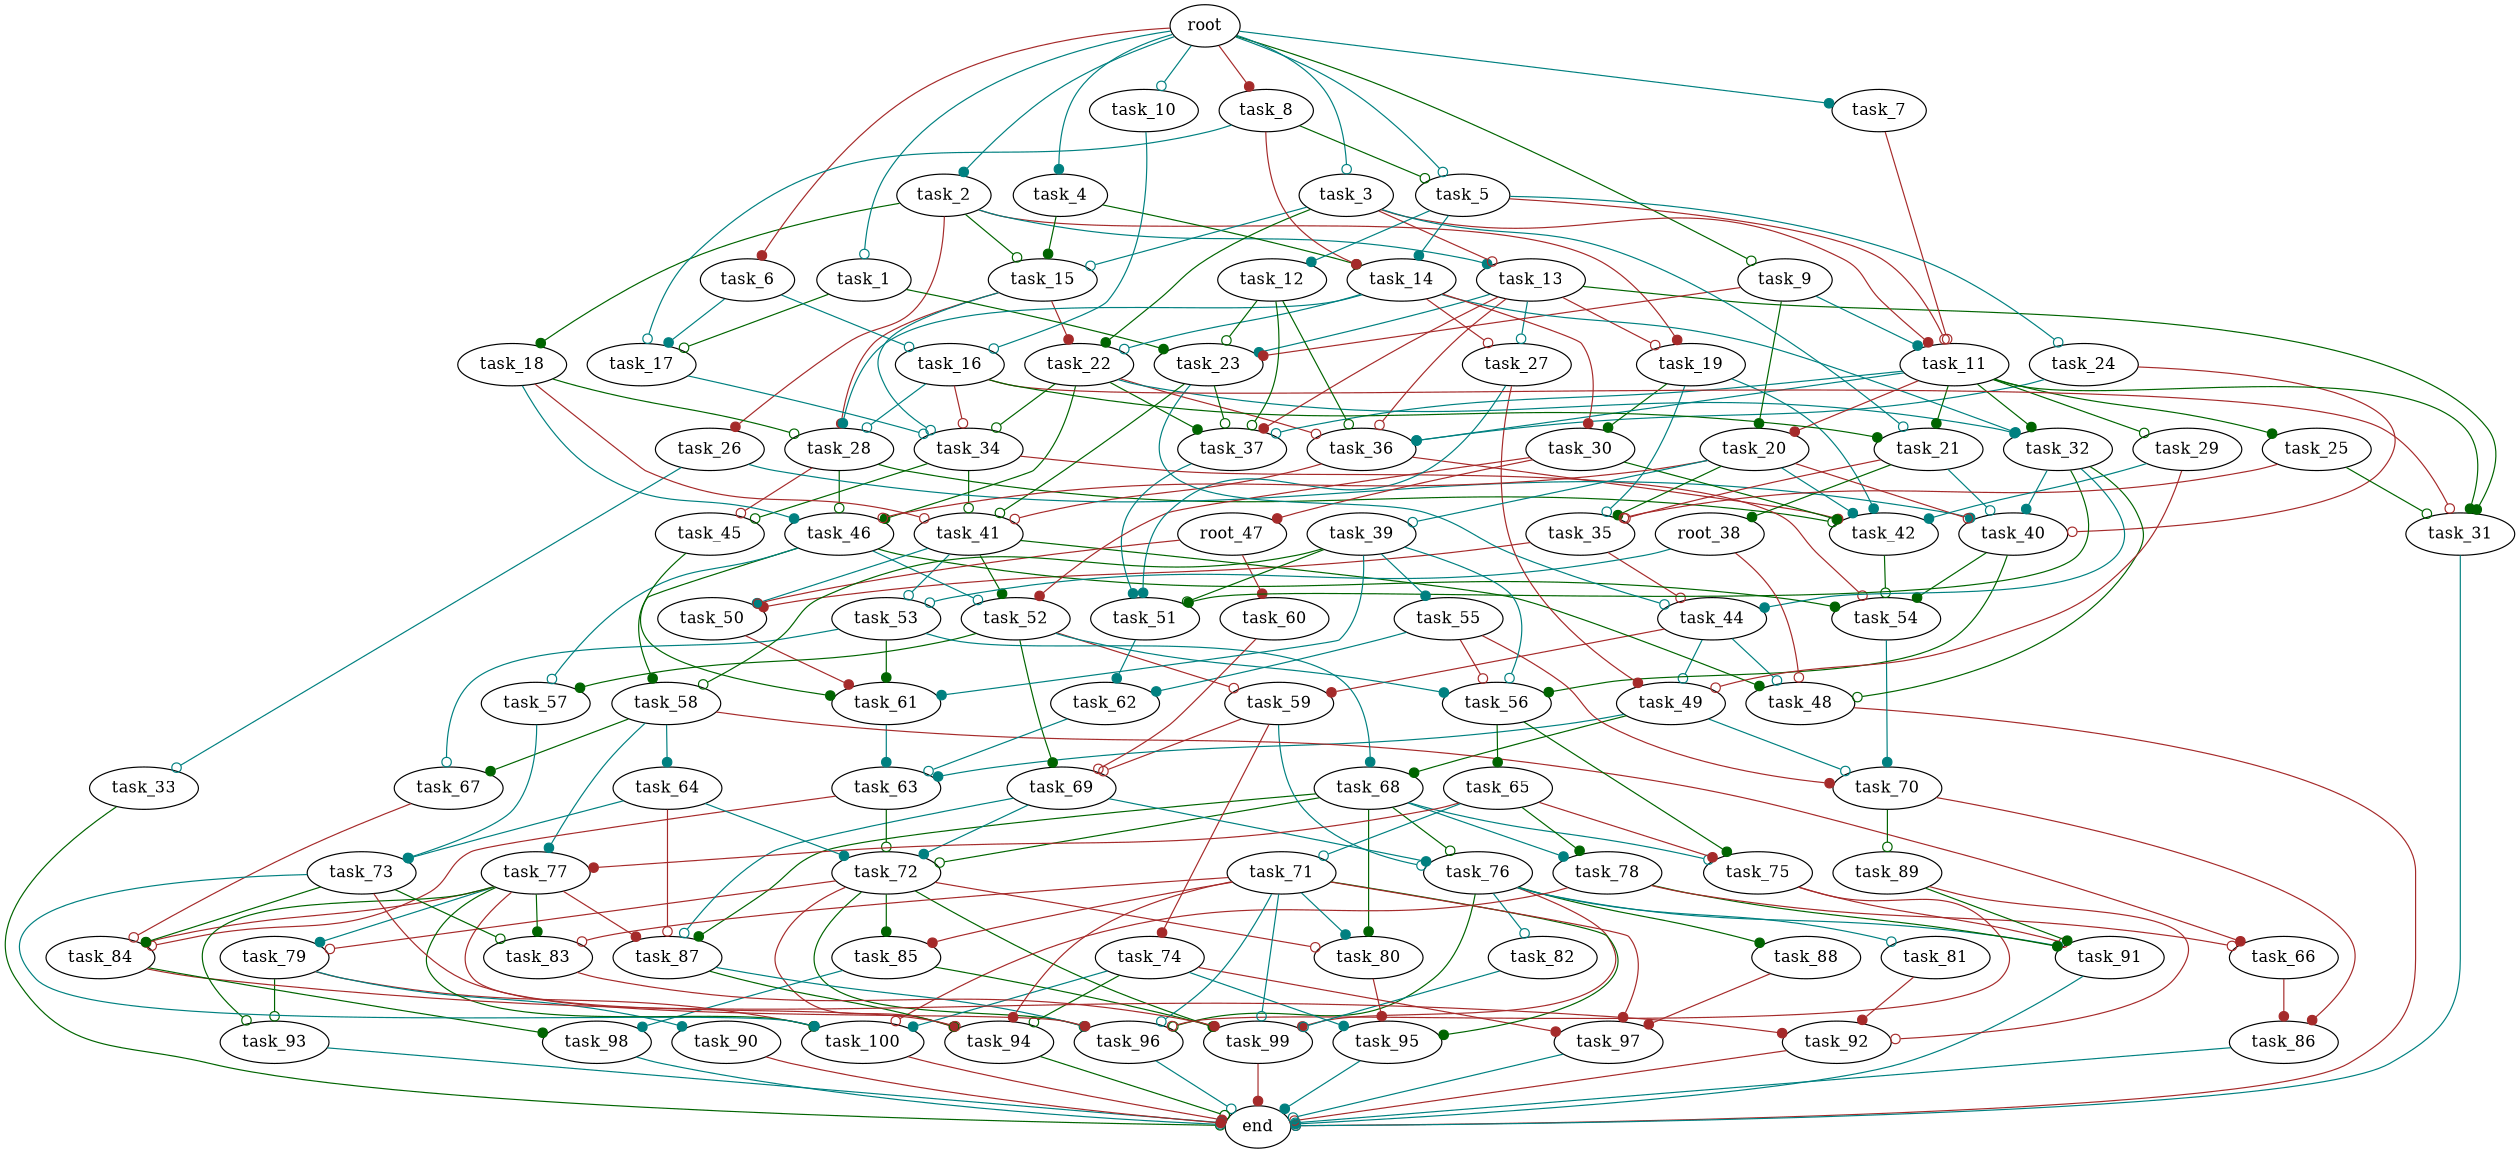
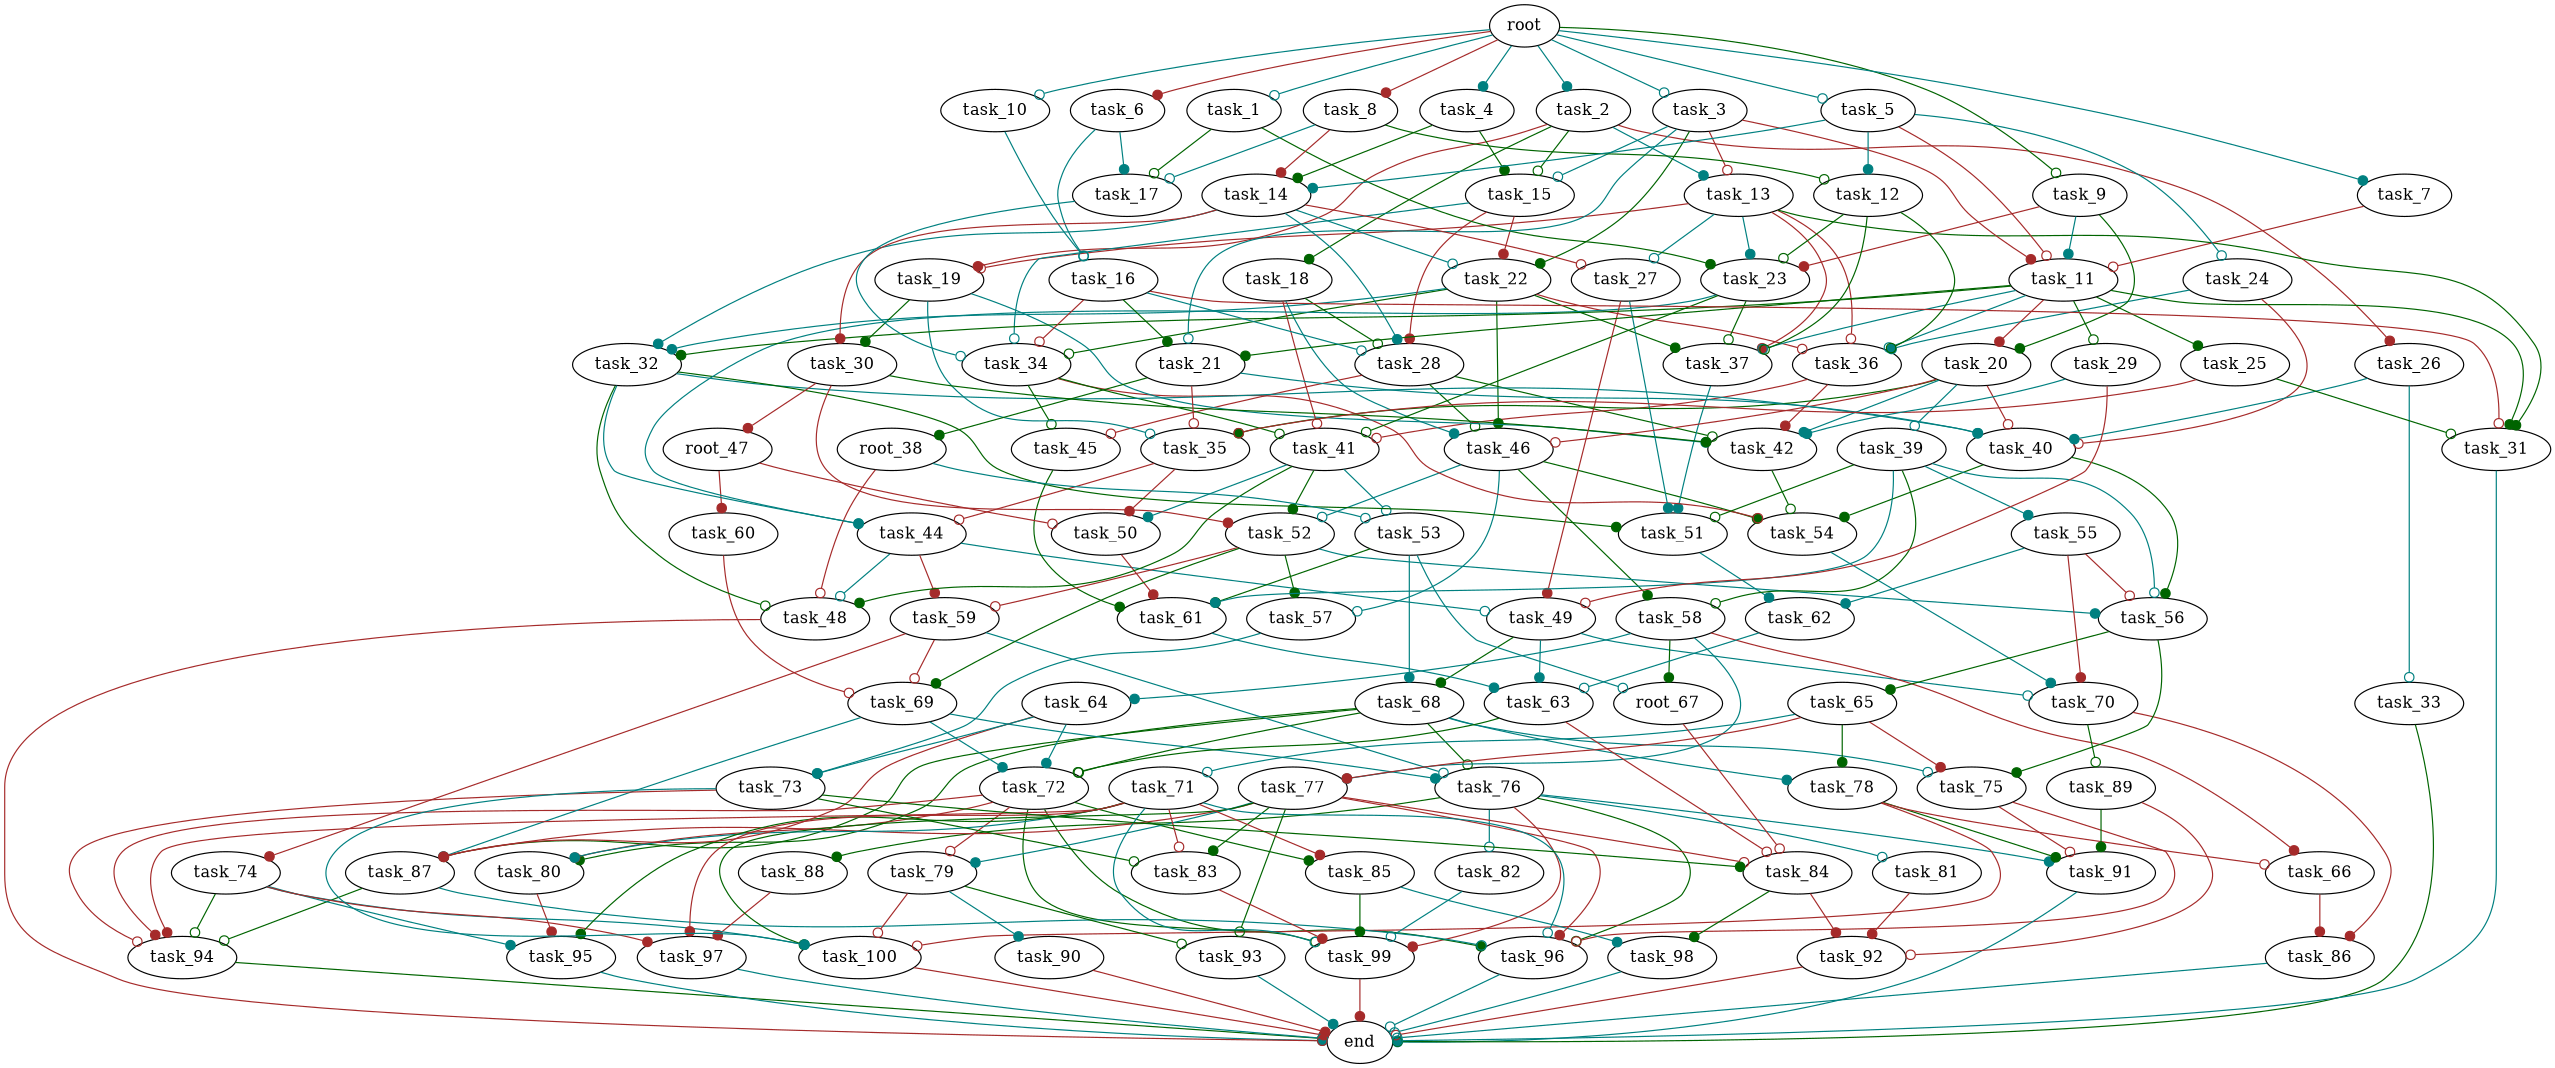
(1360, 151) -> (1536, 151)
(449, 788) -> (1668, 703)
